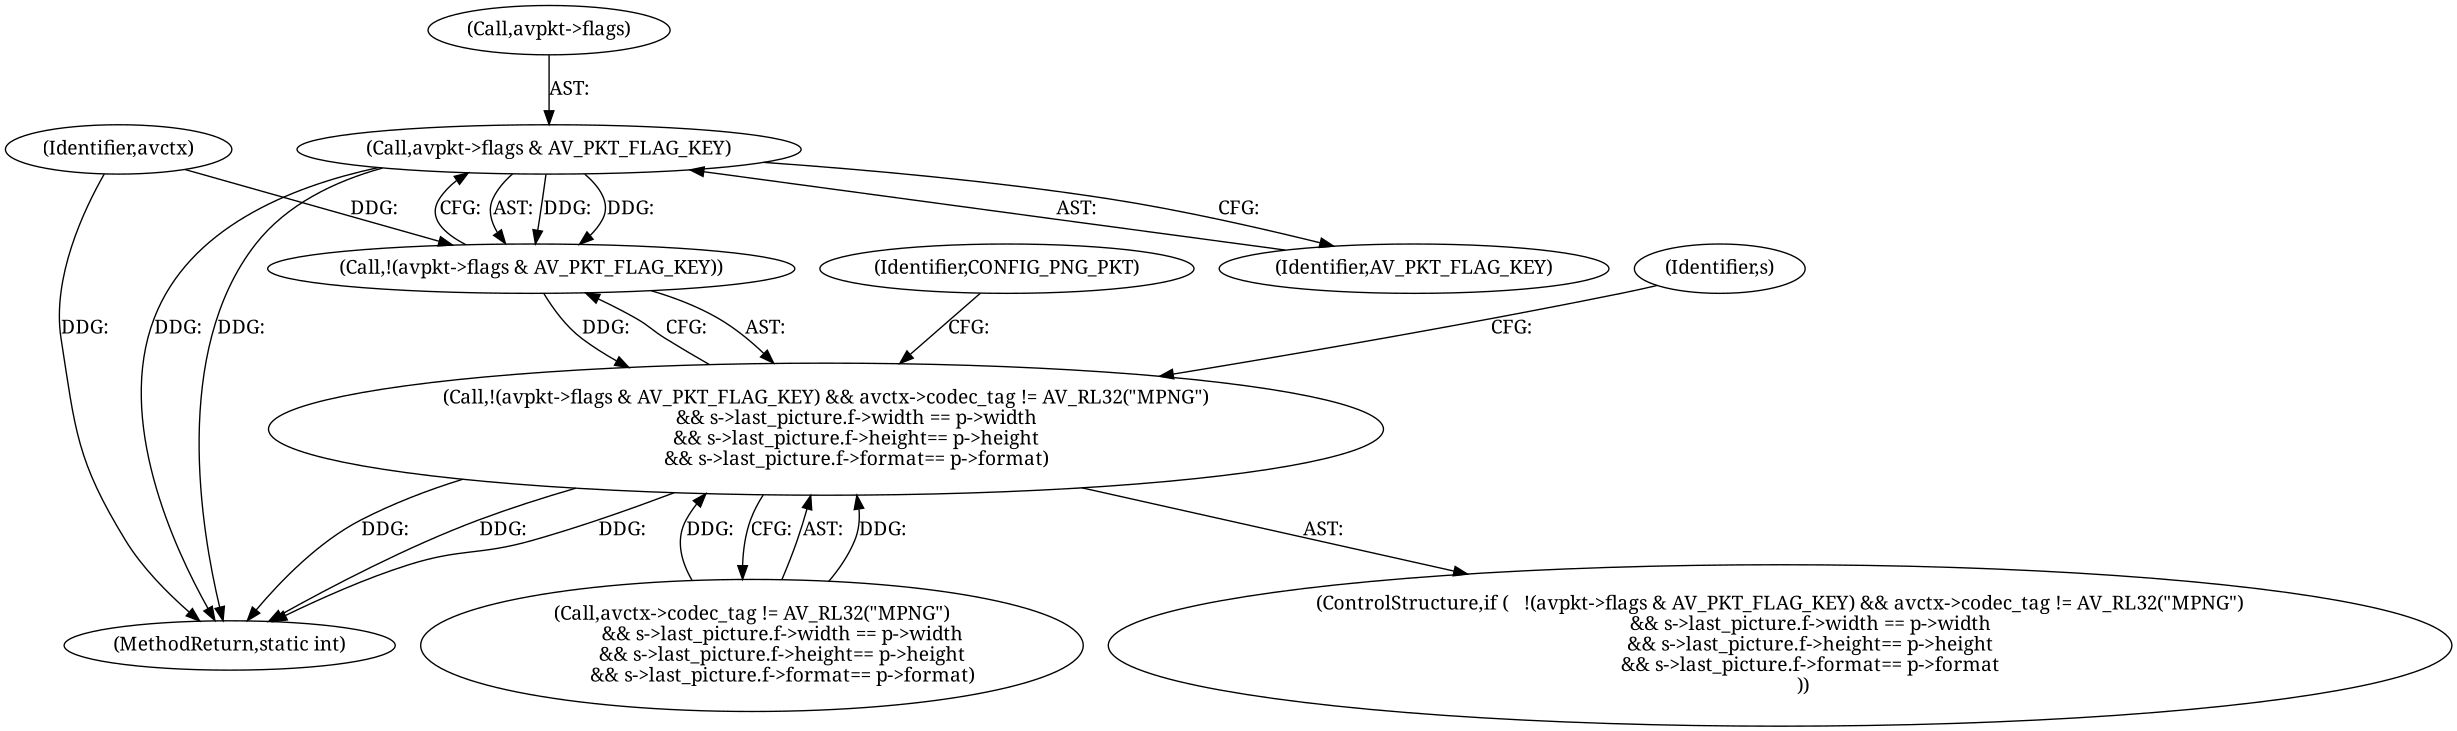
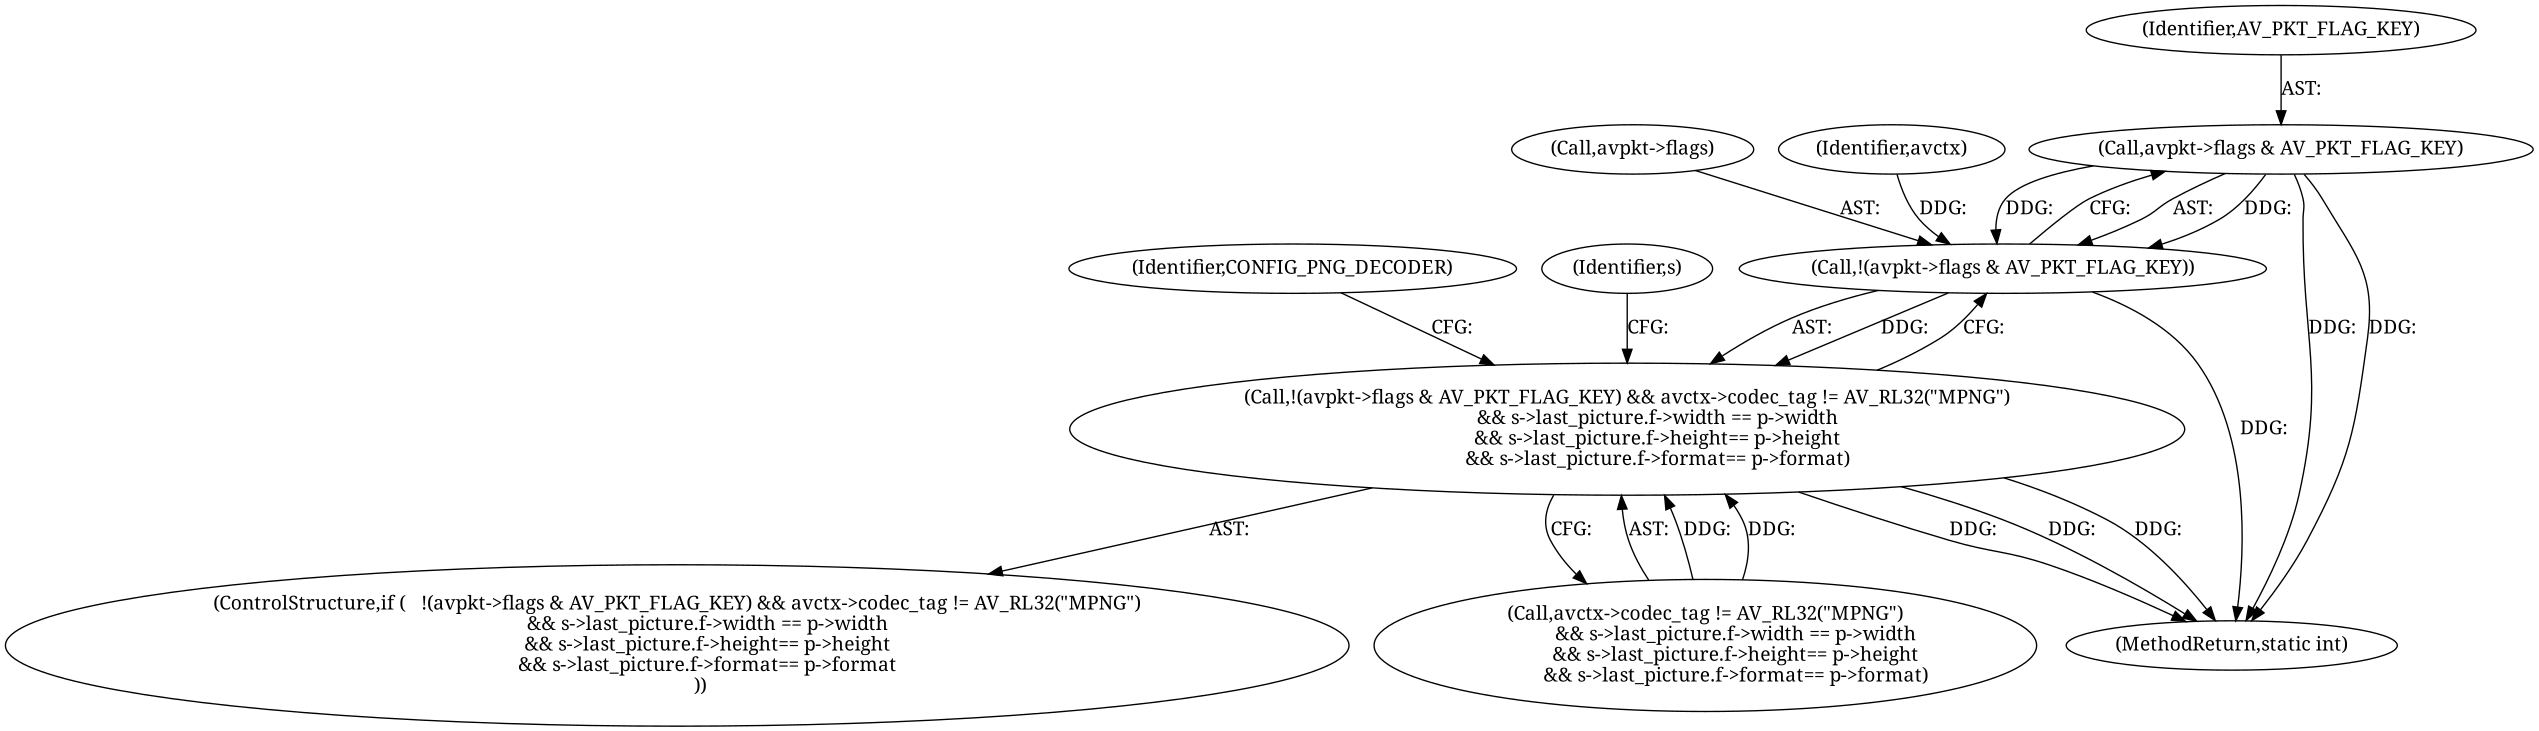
(549, 83) -> (1807, 206)
(1044, 190) -> none
(1007, 269) -> (1293, 269)
(72, 406) -> (2225, 419)
